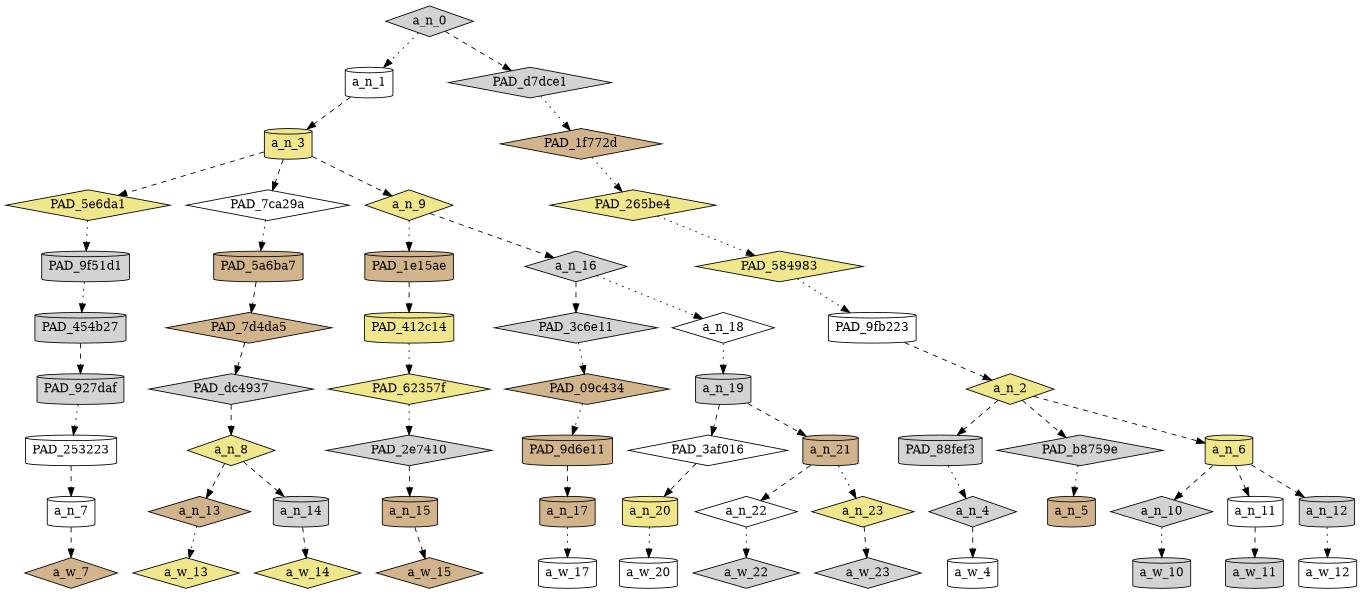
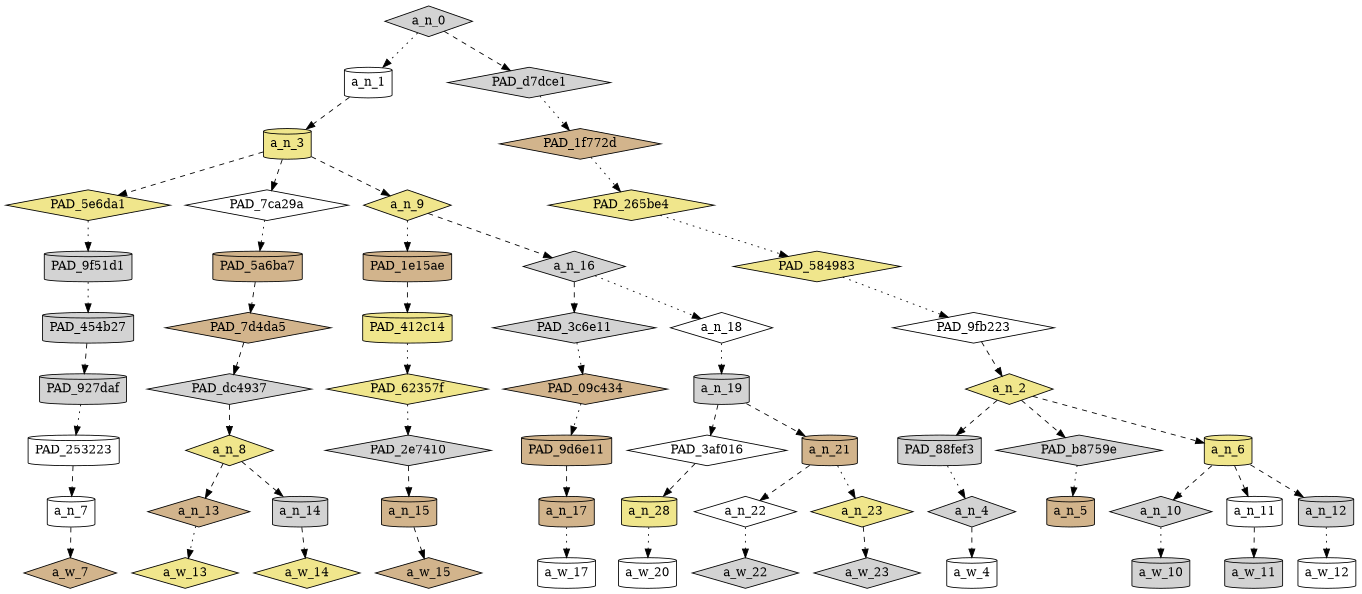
(872, 328) -> (974, 328)
(650, 512) -> (649, 512)
